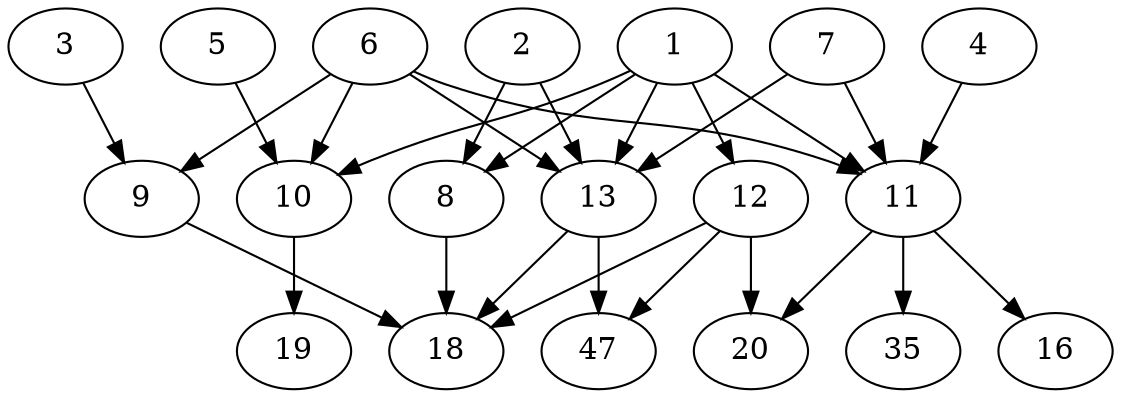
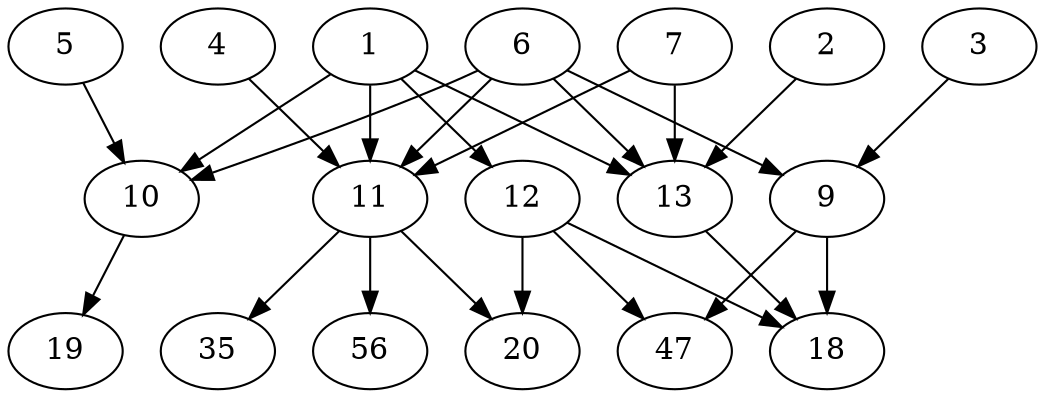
(446, 199) -> none
(599, 261) -> (761, 266)
(1056, 351) -> (370, 351)
